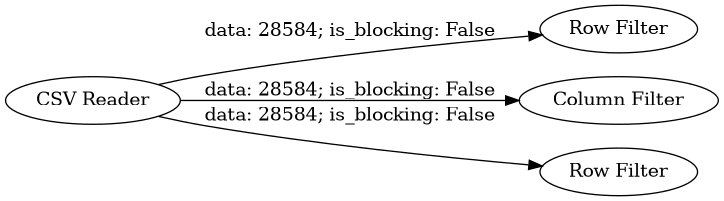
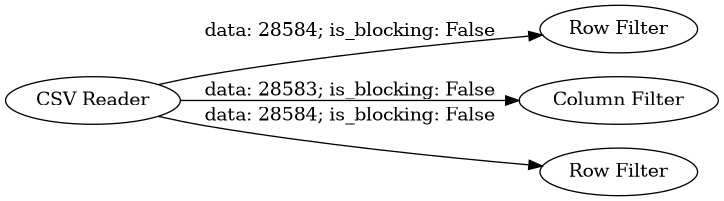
(350, 91) -> (350, 91)
